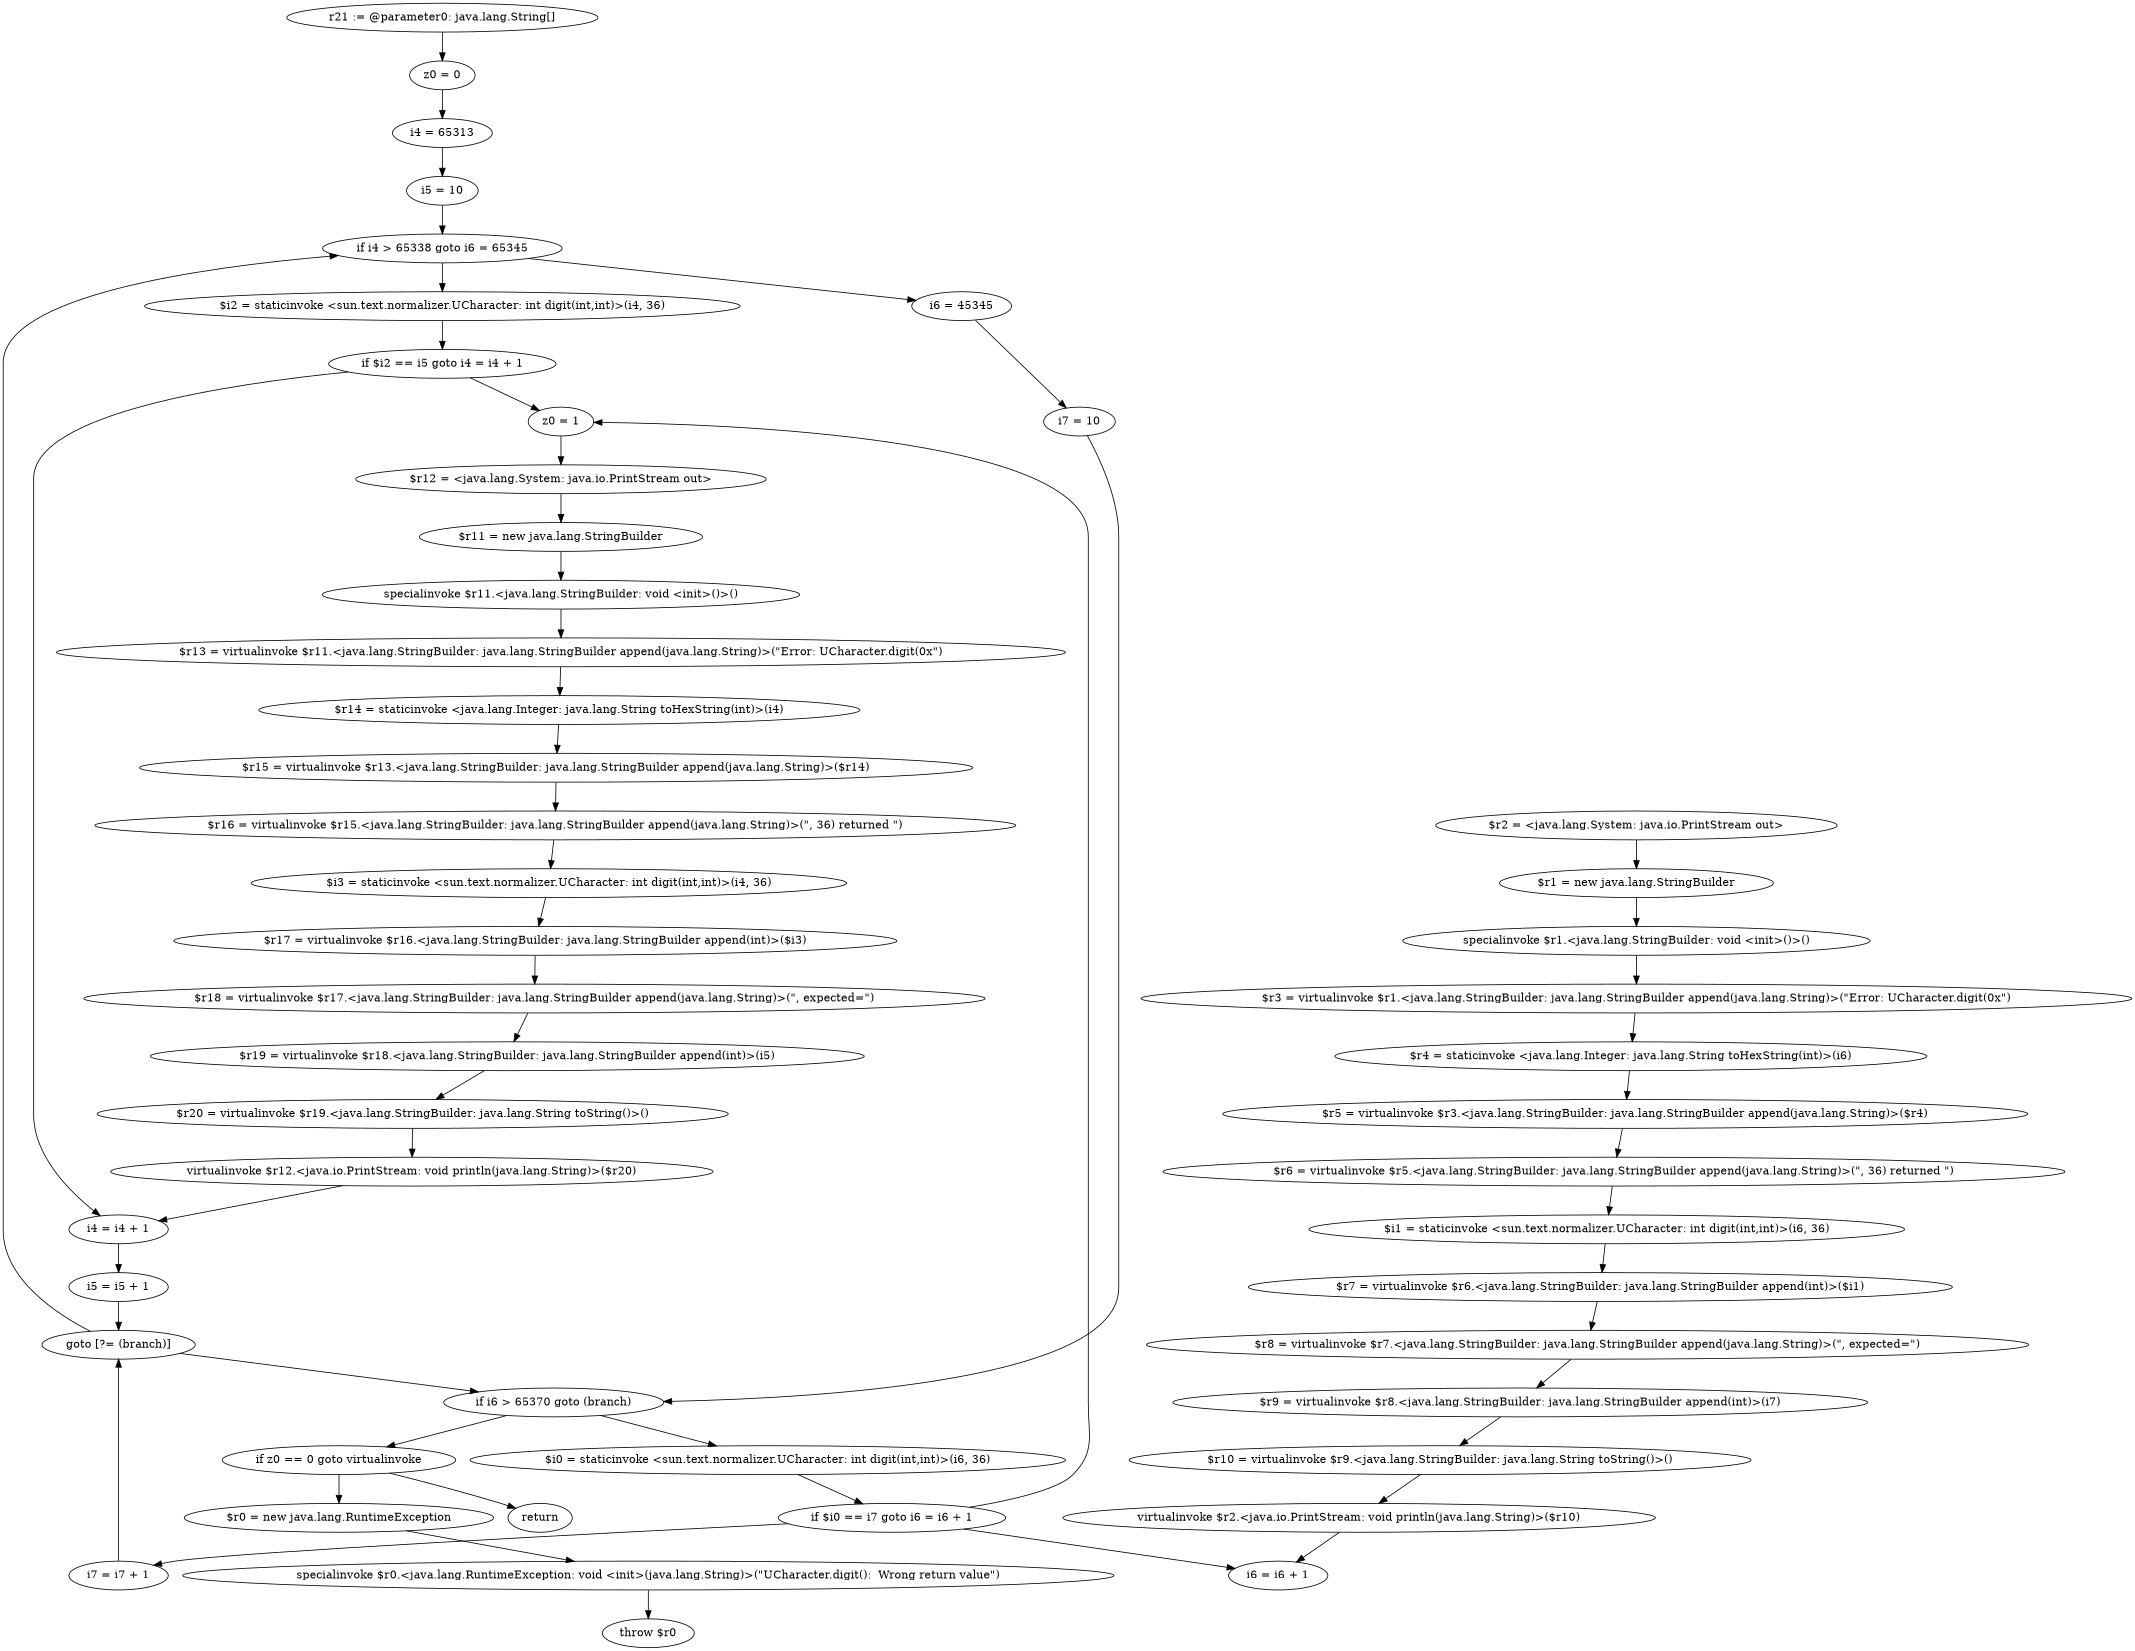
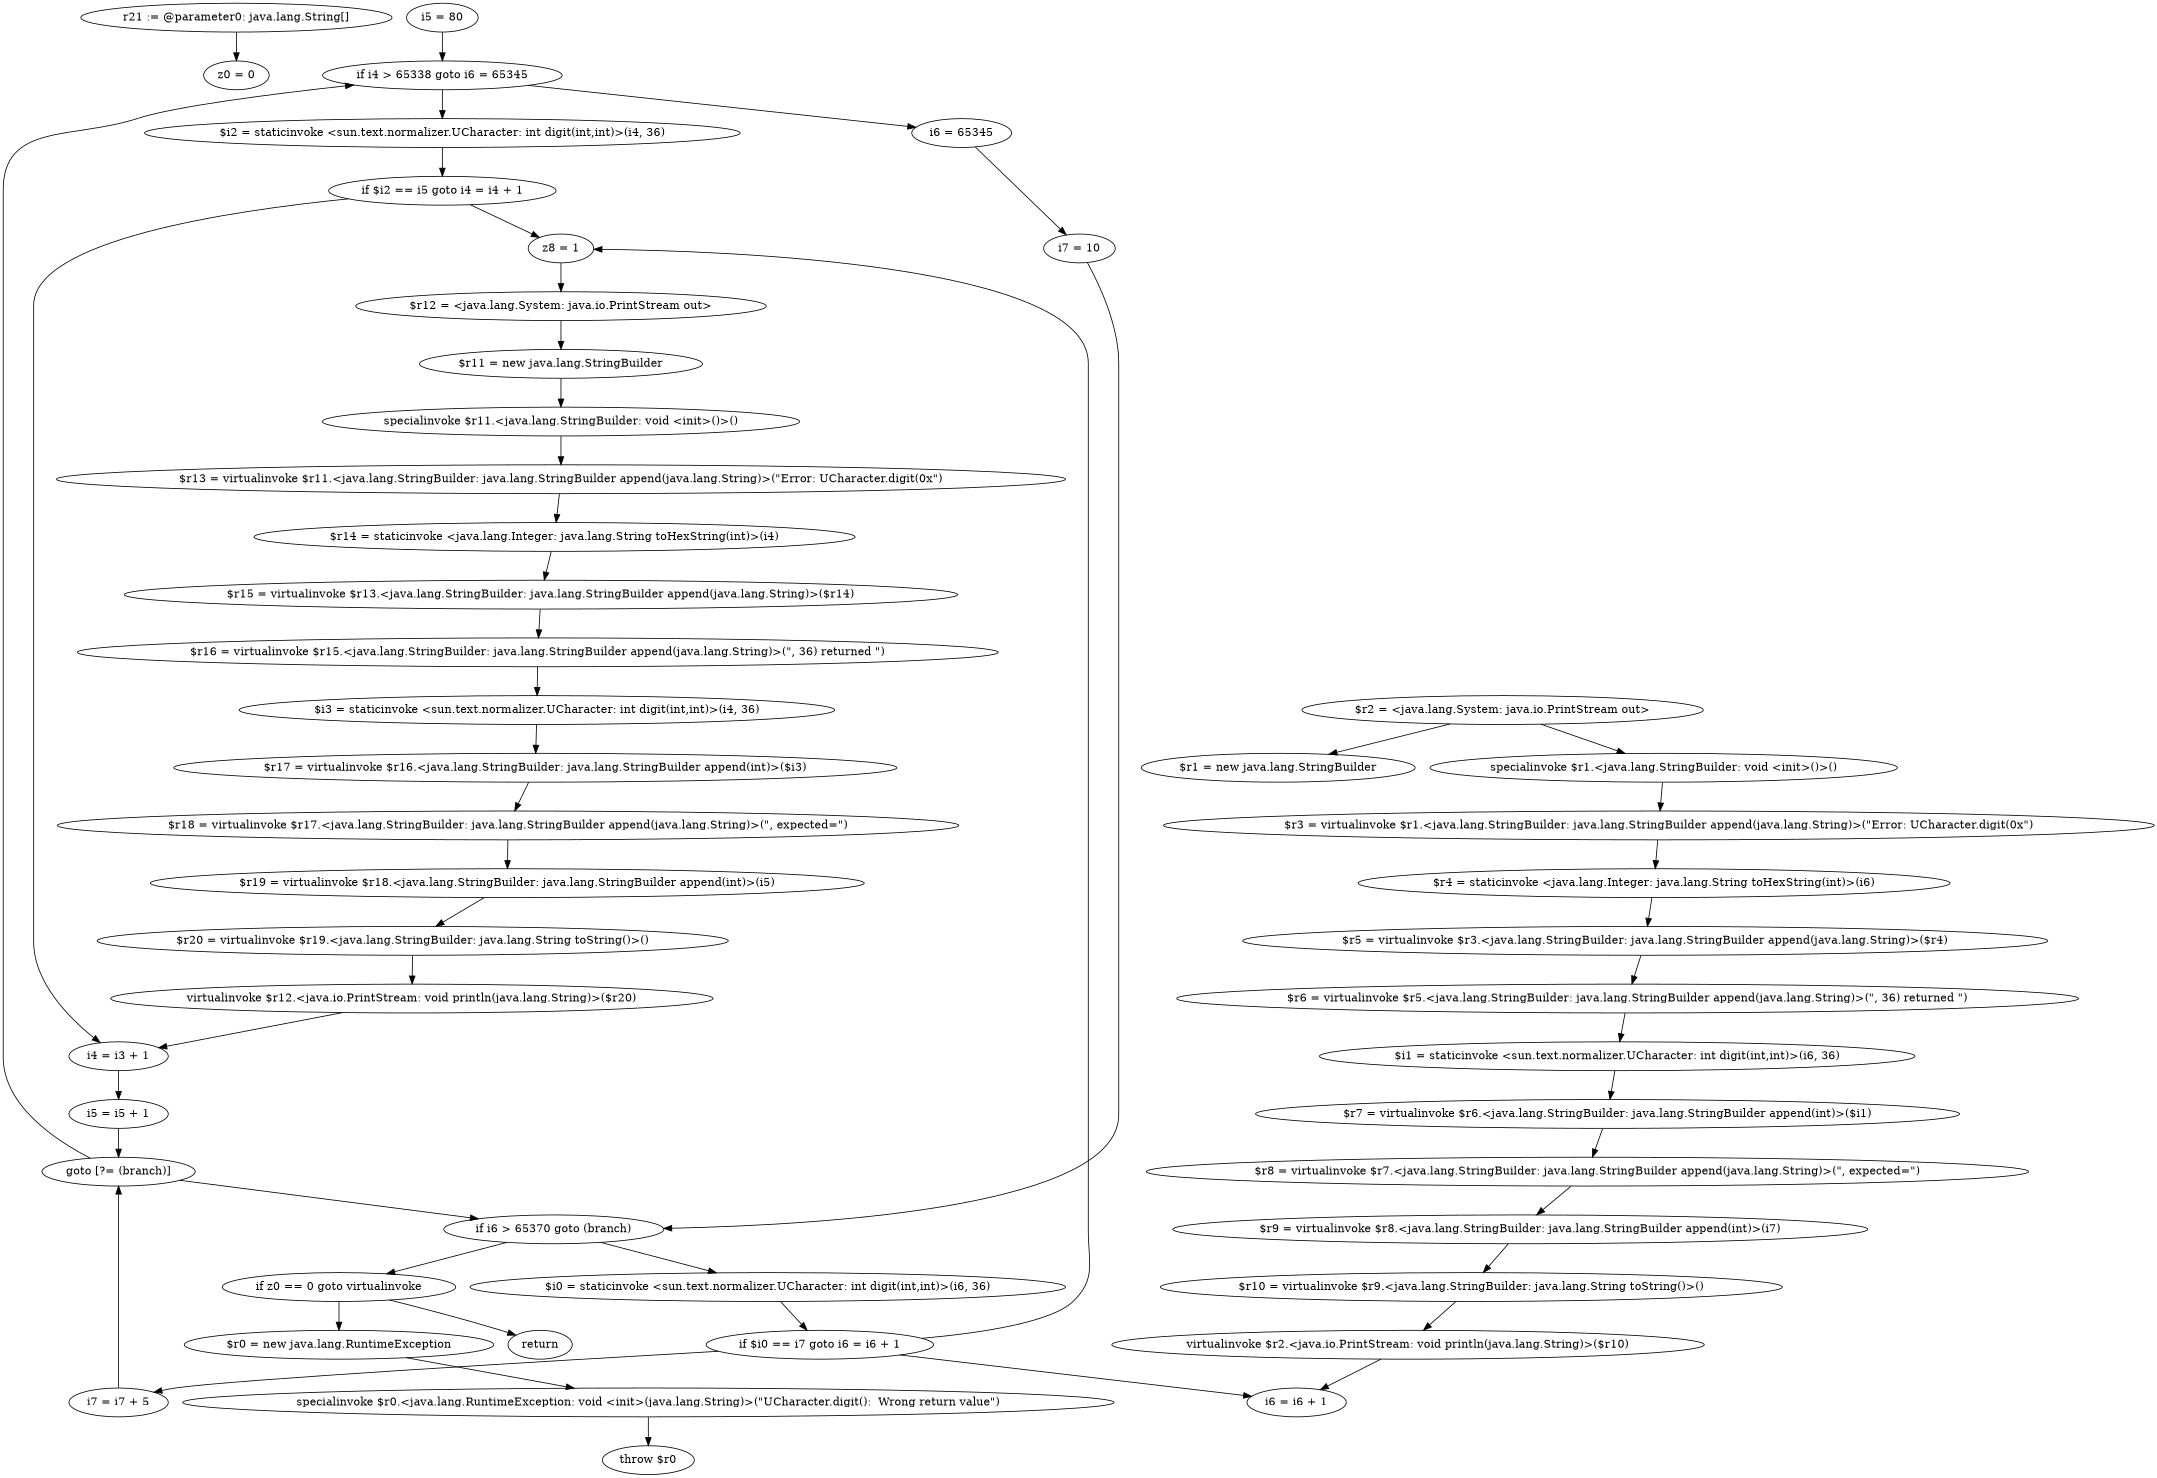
(442, 133) -> none
(442, 191) -> (442, 18)
(962, 306) -> (962, 133)
(561, 422) -> (561, 248)
(1636, 908) -> (1579, 738)
(119, 1229) -> (119, 1056)
(119, 1576) -> (119, 1402)
